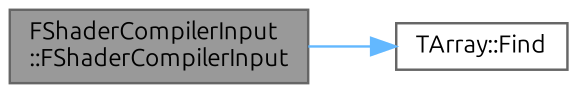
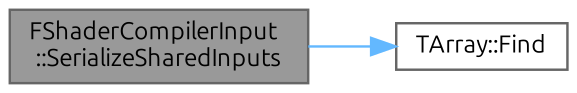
(159, 46) -> (159, 46)
